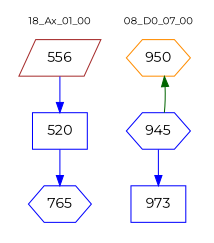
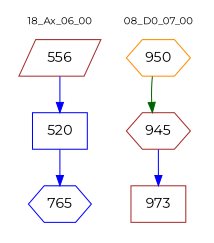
(60, 22) -> (60, 22)
(165, 100) -> (152, 89)
(158, 131) -> (158, 131)
(158, 204) -> (158, 204)
